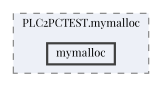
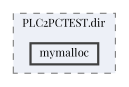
(81, 24) -> (64, 24)
